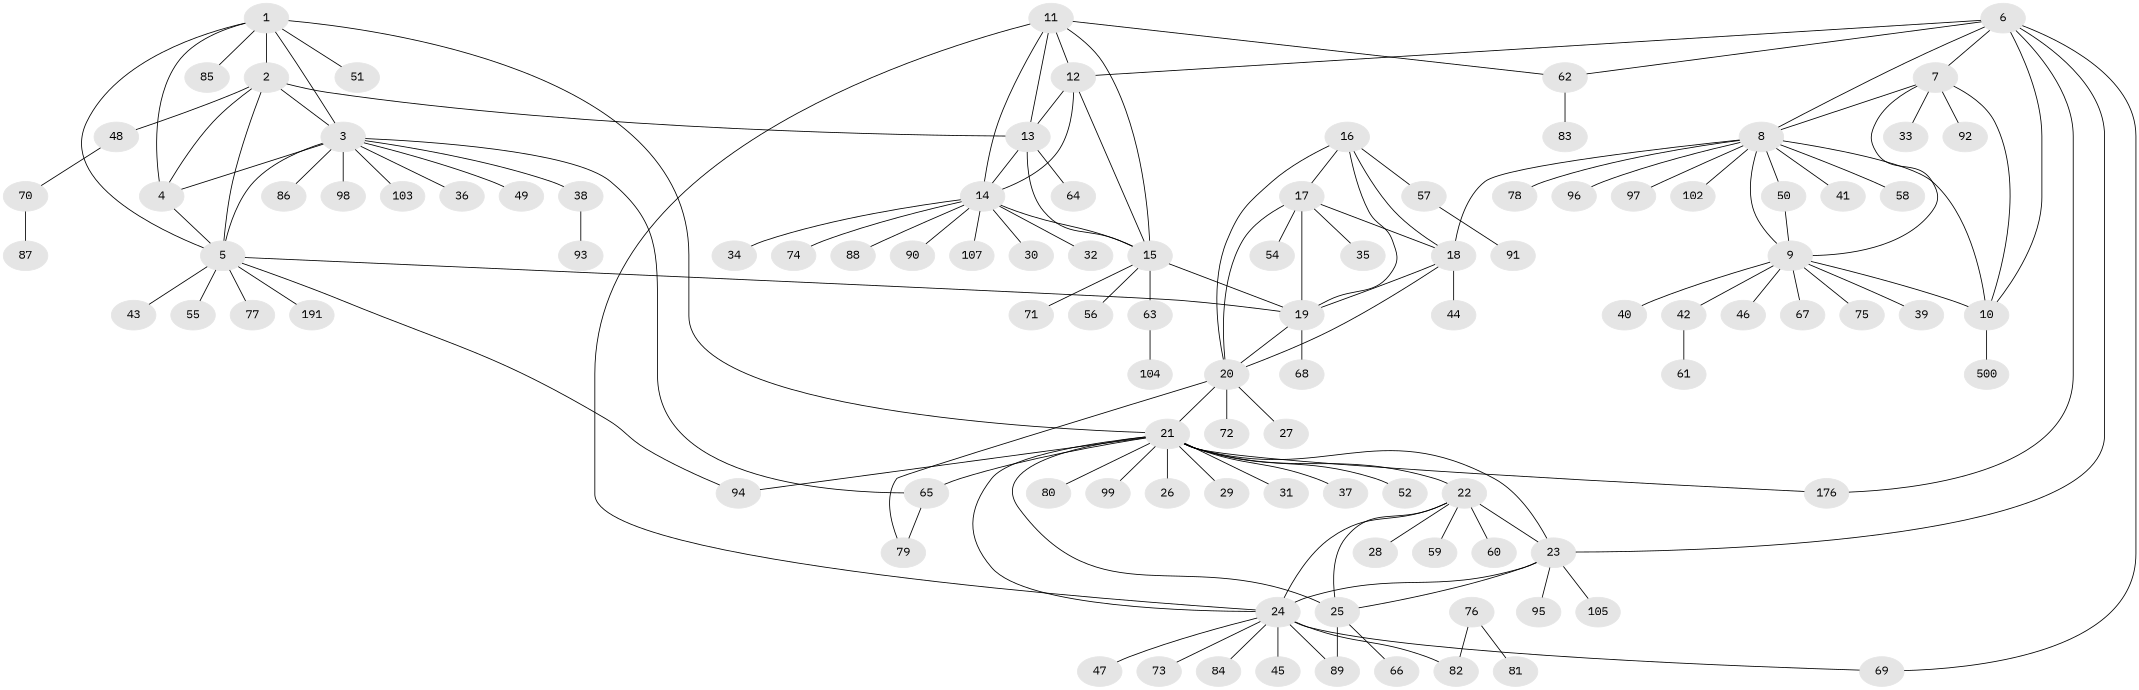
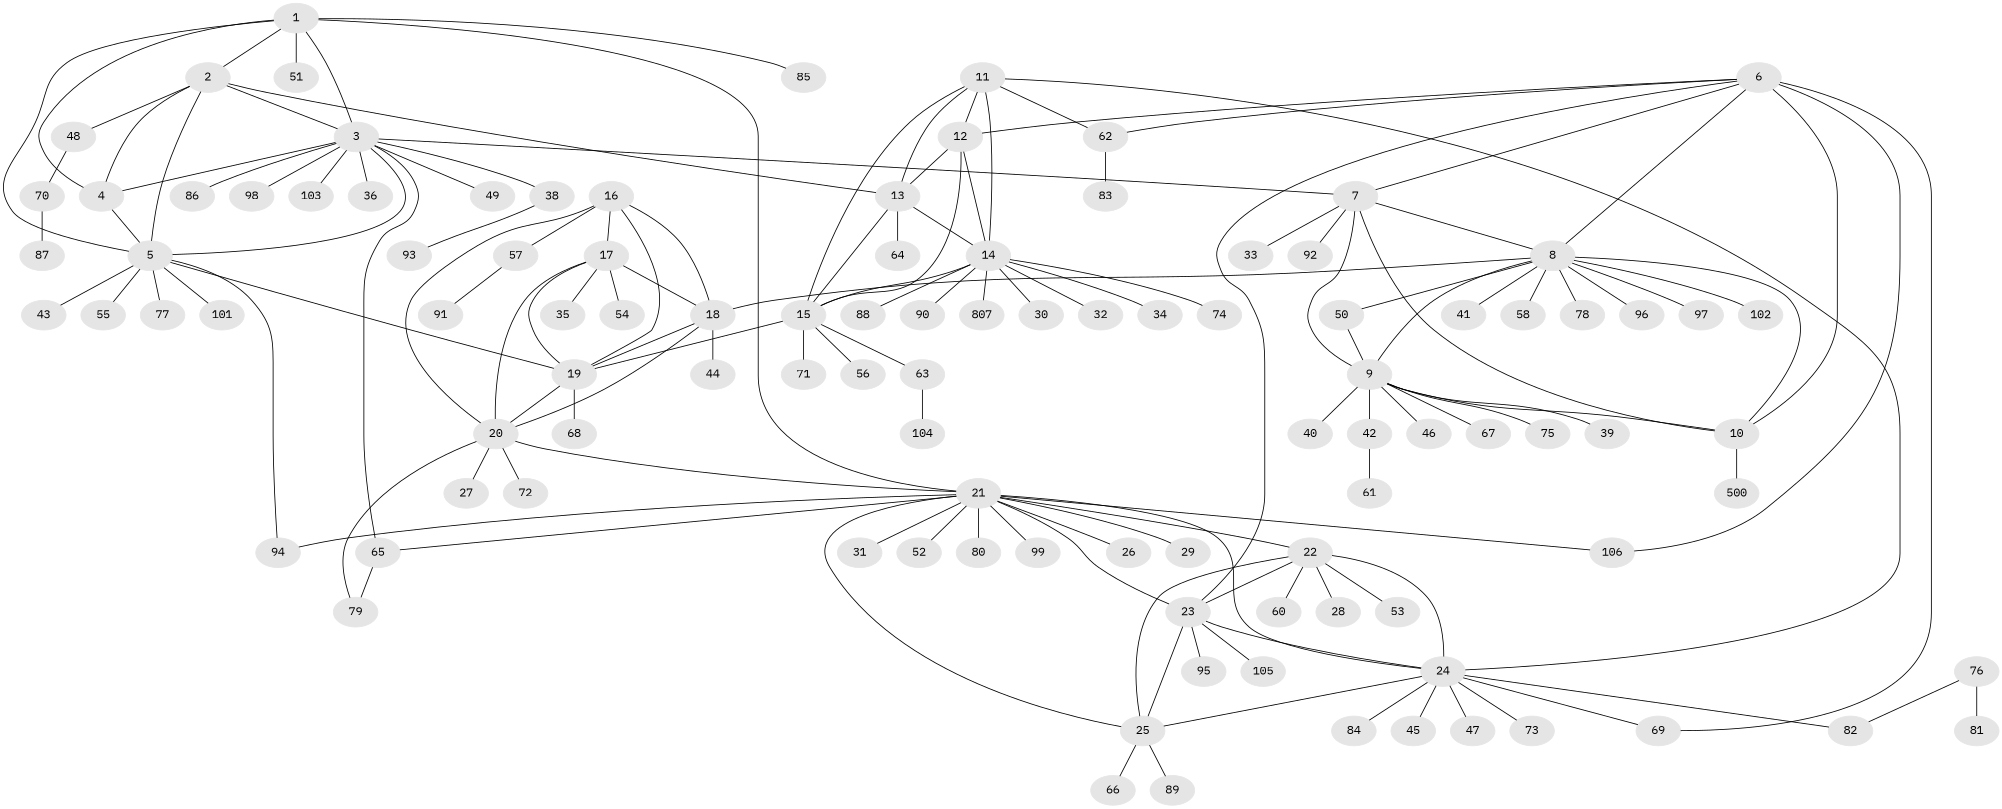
none -> (856, 165)
(972, 256) -> (982, 315)
(312, 315) -> (222, 315)
(1346, 493) -> none
(1827, 493) -> (1612, 553)
(1435, 553) -> (1398, 612)
(1308, 642) -> (1293, 701)
